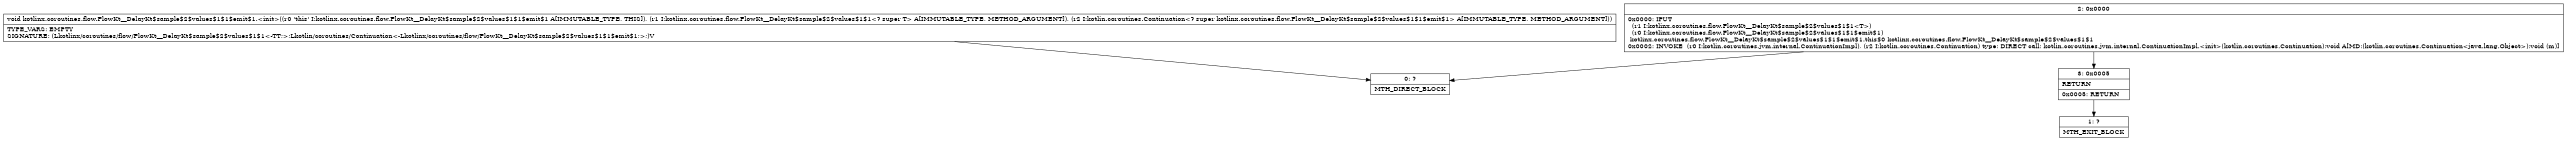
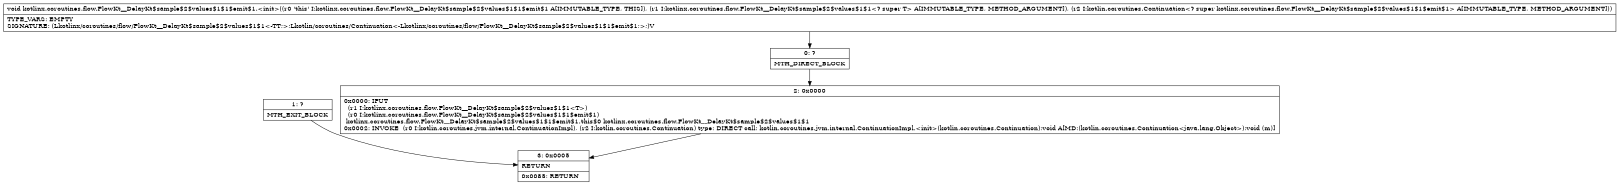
(1629, 66) -> (810, 75)
(2094, 94) -> (554, 176)
(2094, 106) -> (409, 153)
